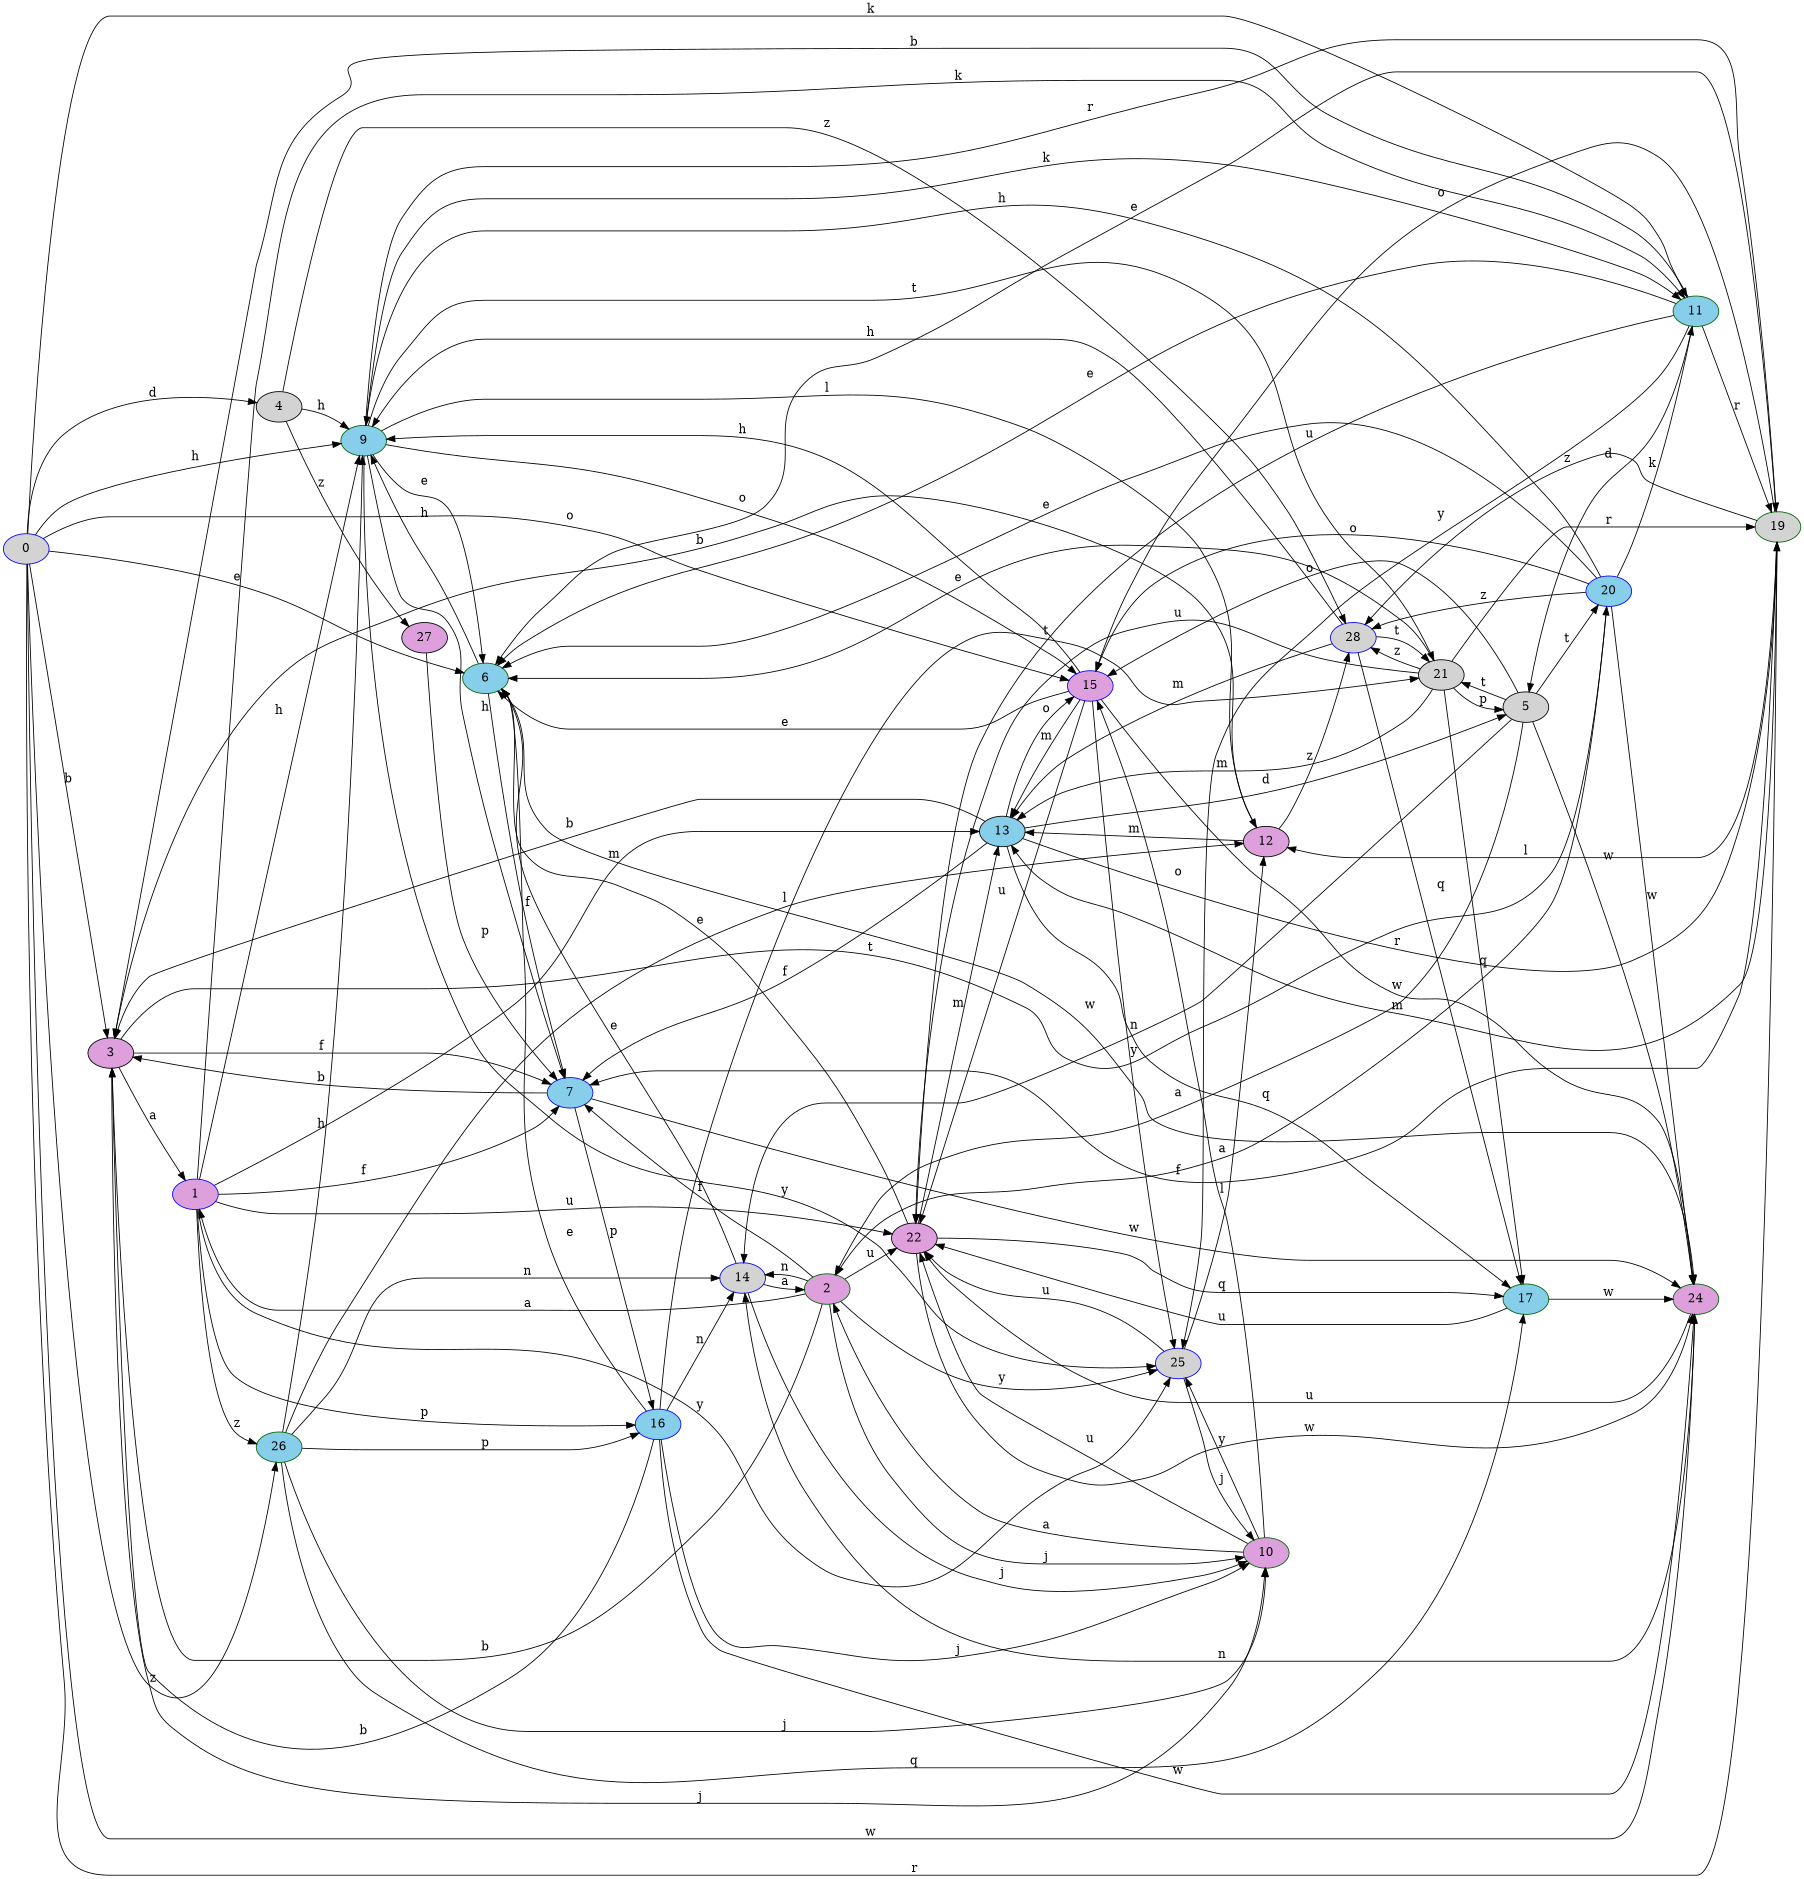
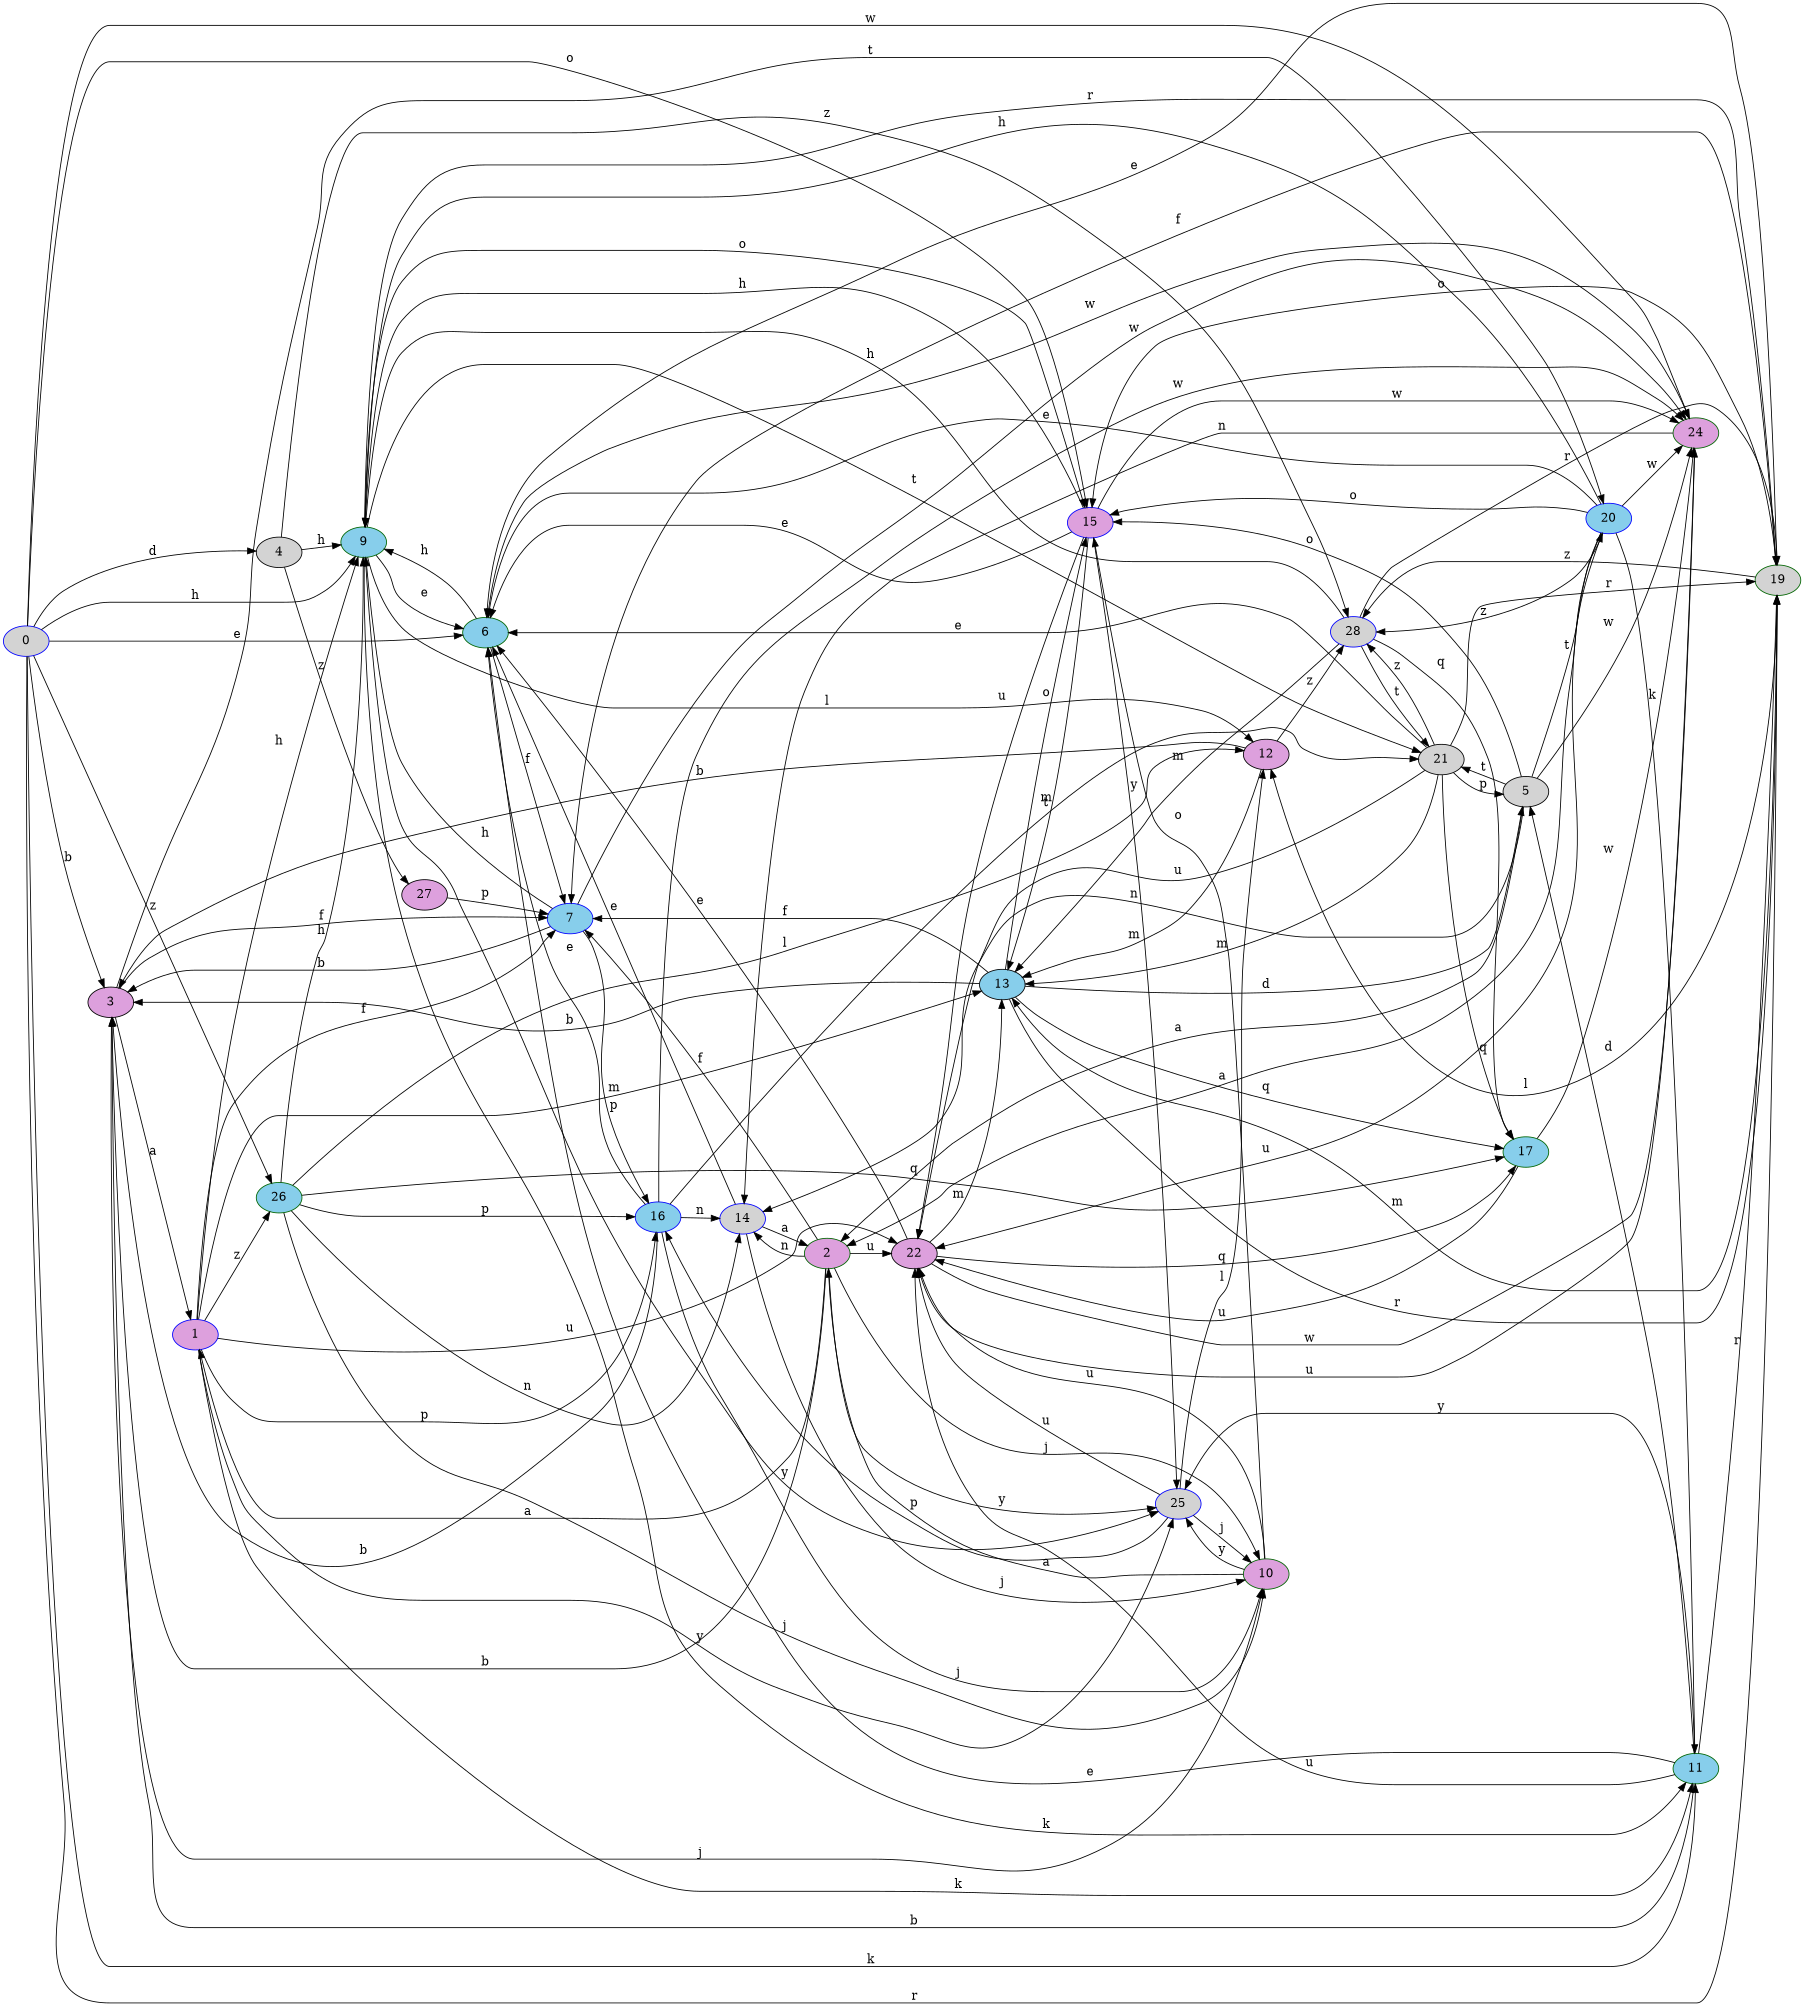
none -> (1596, 448)
(471, 750) -> (405, 768)
none -> (1469, 1058)
none -> (870, 1495)
